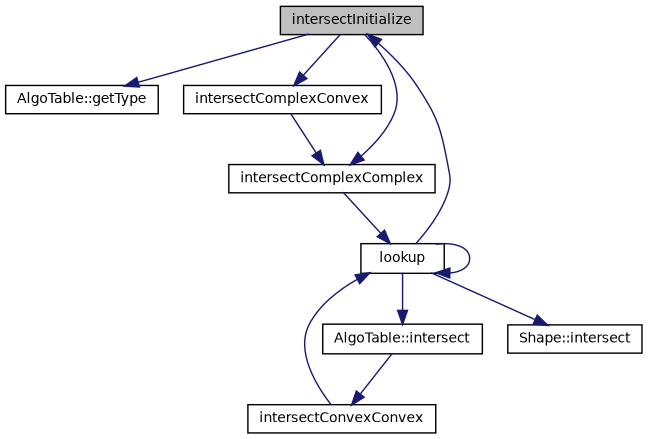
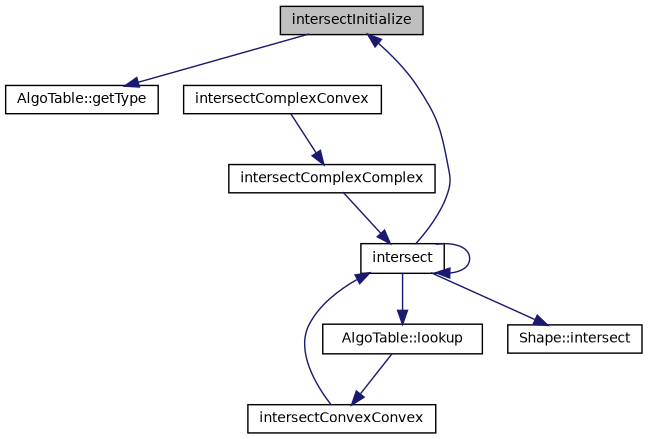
(322, 55) -> none
(397, 96) -> none
(403, 258) -> (403, 258)
(403, 339) -> (403, 339)
